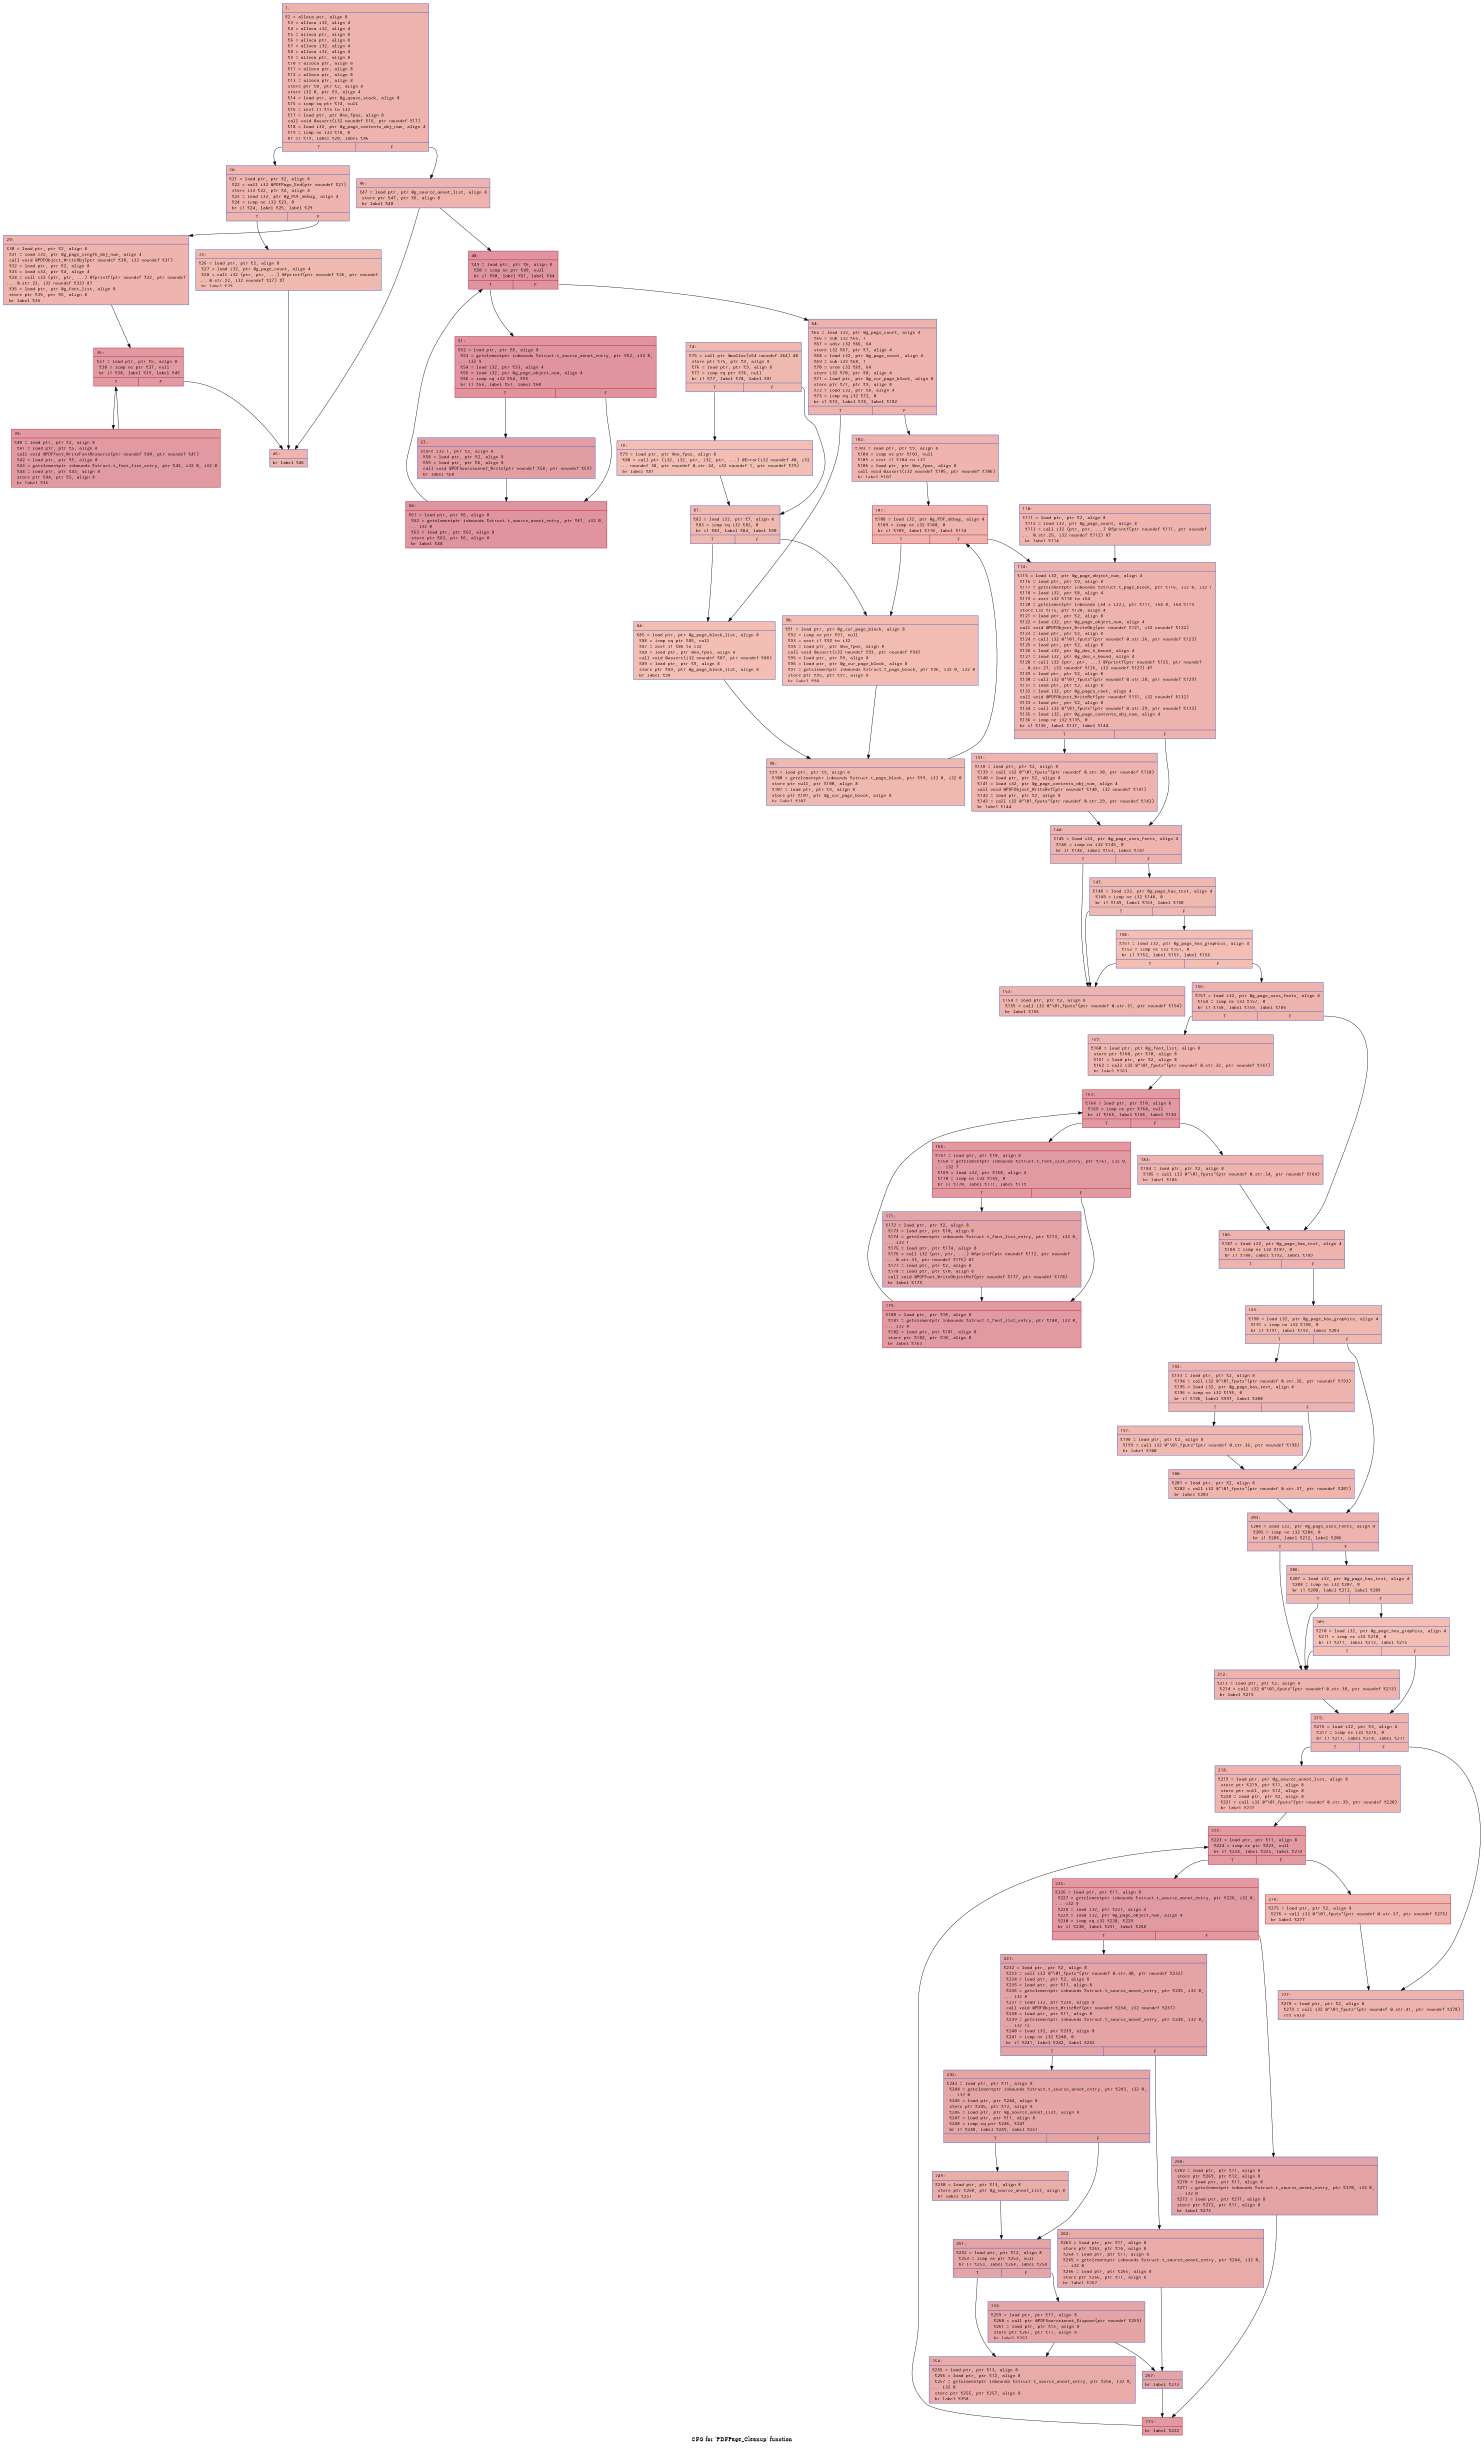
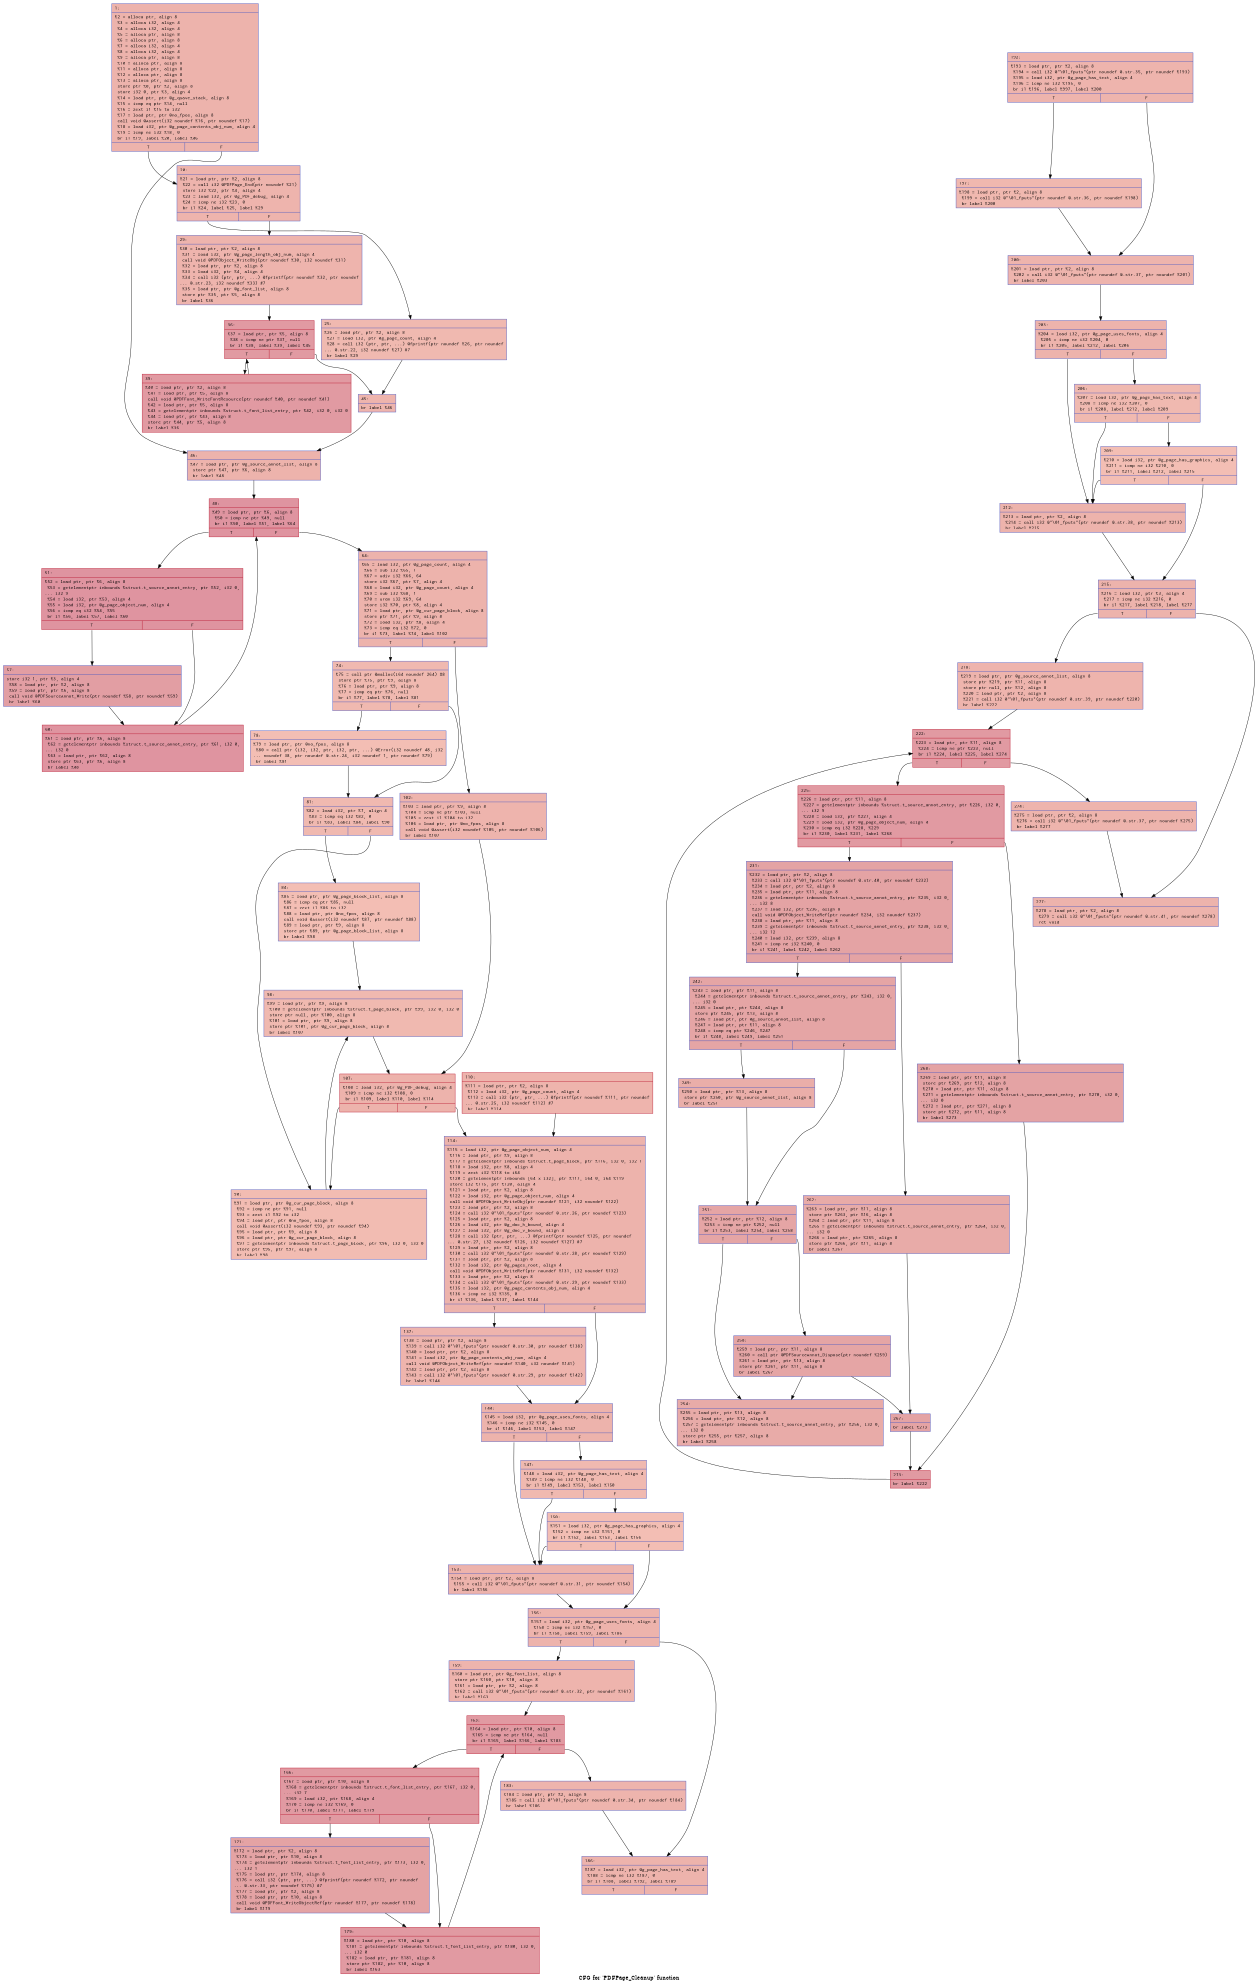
(370, 333) -> (350, 435)
(803, 525) -> (390, 652)
(1115, 525) -> (557, 1093)
(1313, 1325) -> none
none -> (563, 1600)
(1358, 1909) -> (1104, 816)
